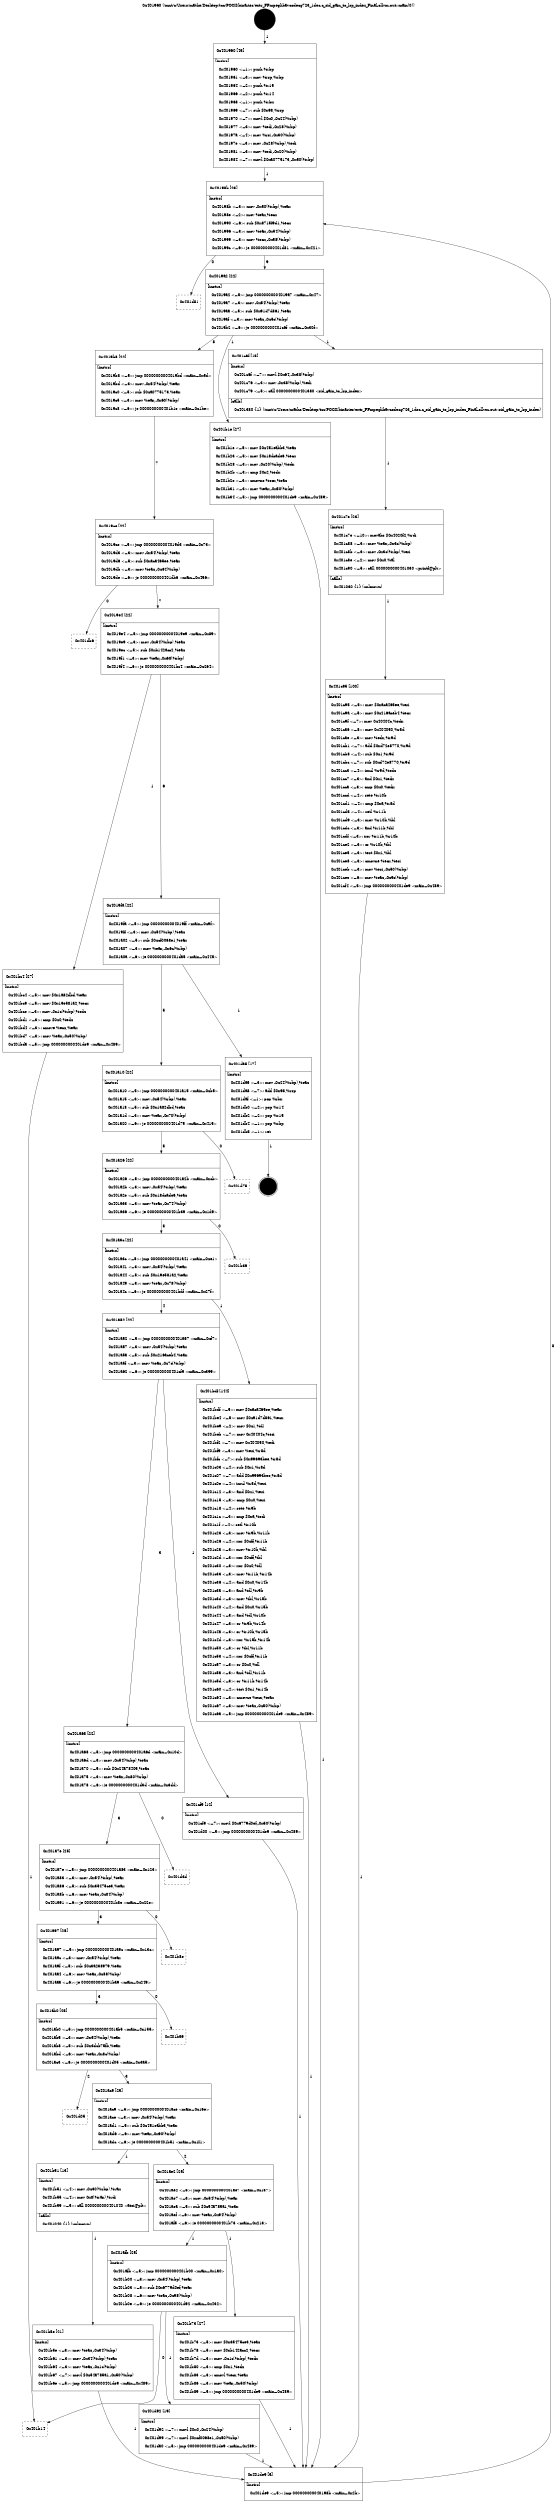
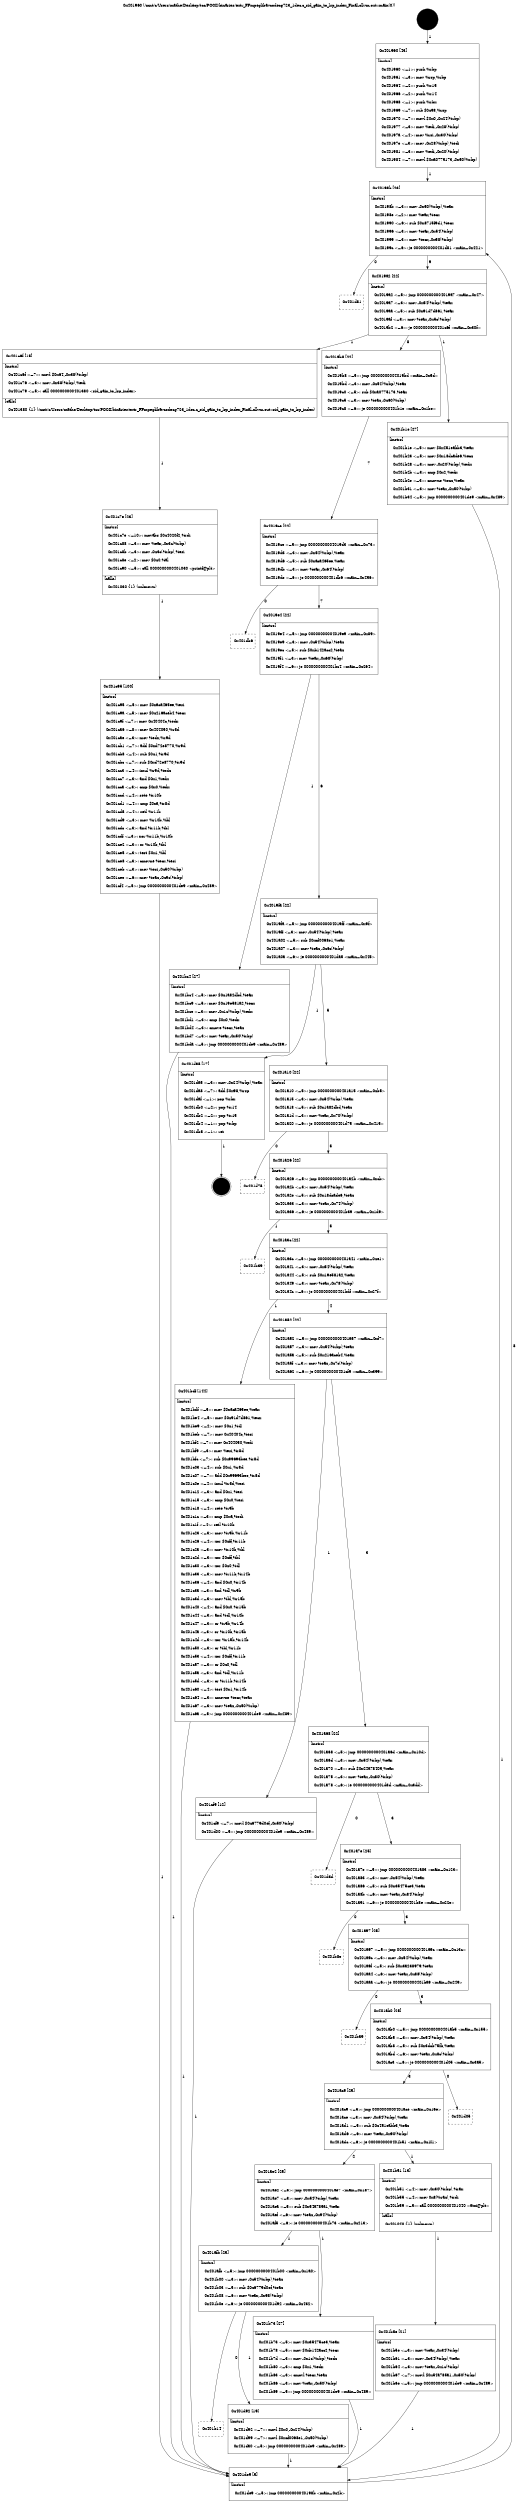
(219, 1226) -> (276, 1226)
(29, 1735) -> (171, 1779)
(88, 2077) -> (447, 2077)
